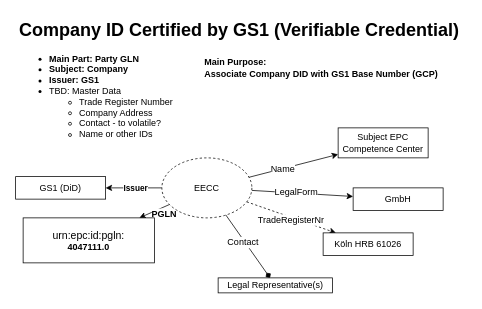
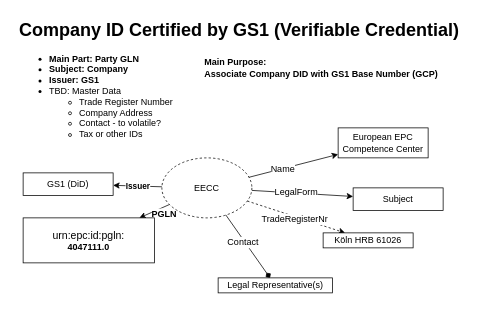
(132, 56) -> (132, 56)
(383, 143) -> (383, 143)
(60, 188) -> (68, 184)
(398, 199) -> (398, 199)
(368, 244) -> (368, 240)
